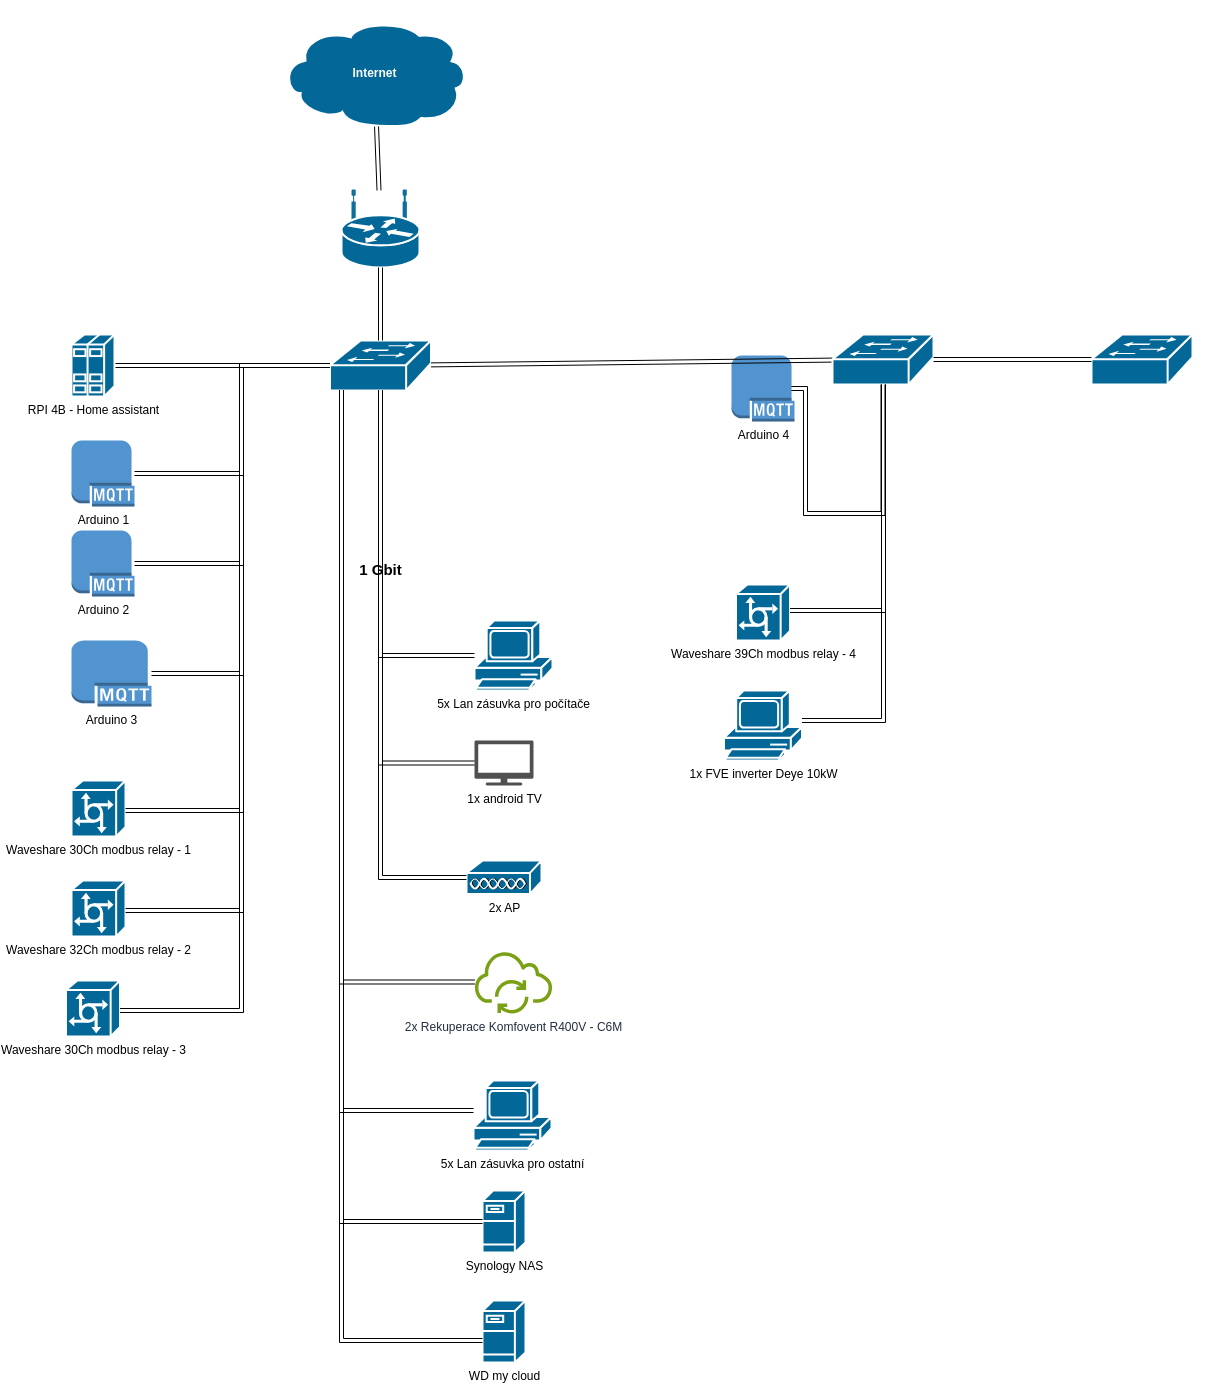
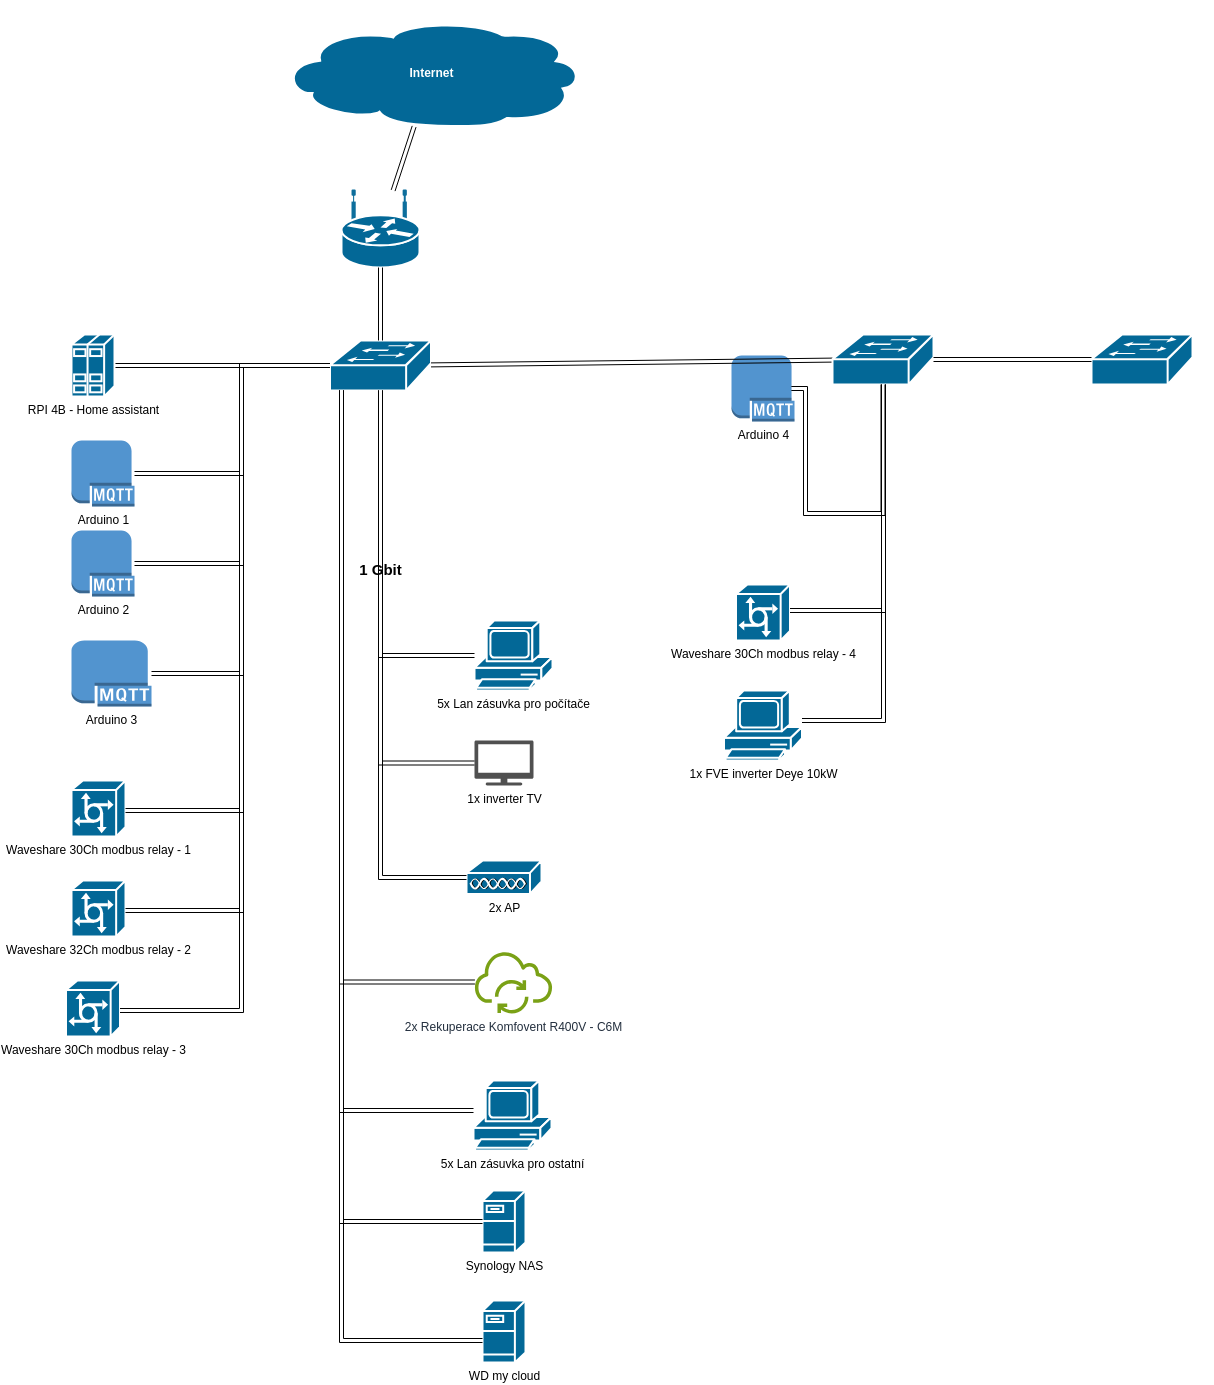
(375, 74) -> (432, 74)
(764, 655) -> (764, 655)
(505, 800) -> (505, 800)
